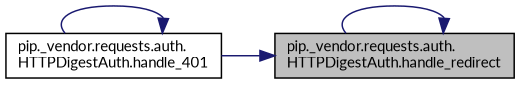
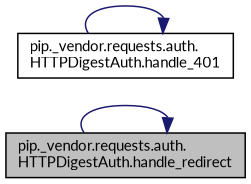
(241, 56) -> none
